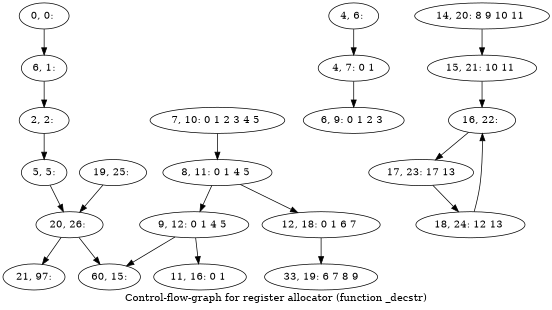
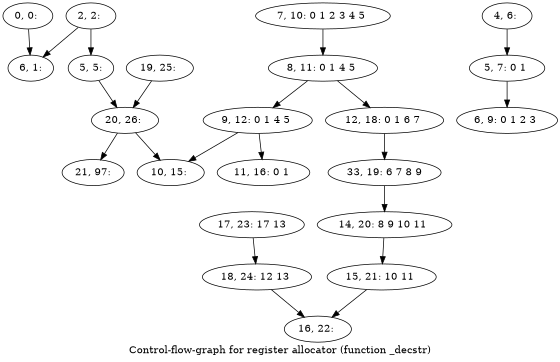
(354, 68) -> (507, 68)
(44, 91) -> (63, 40)
(455, 144) -> none
none -> (385, 195)
(109, 277) -> (171, 173)
